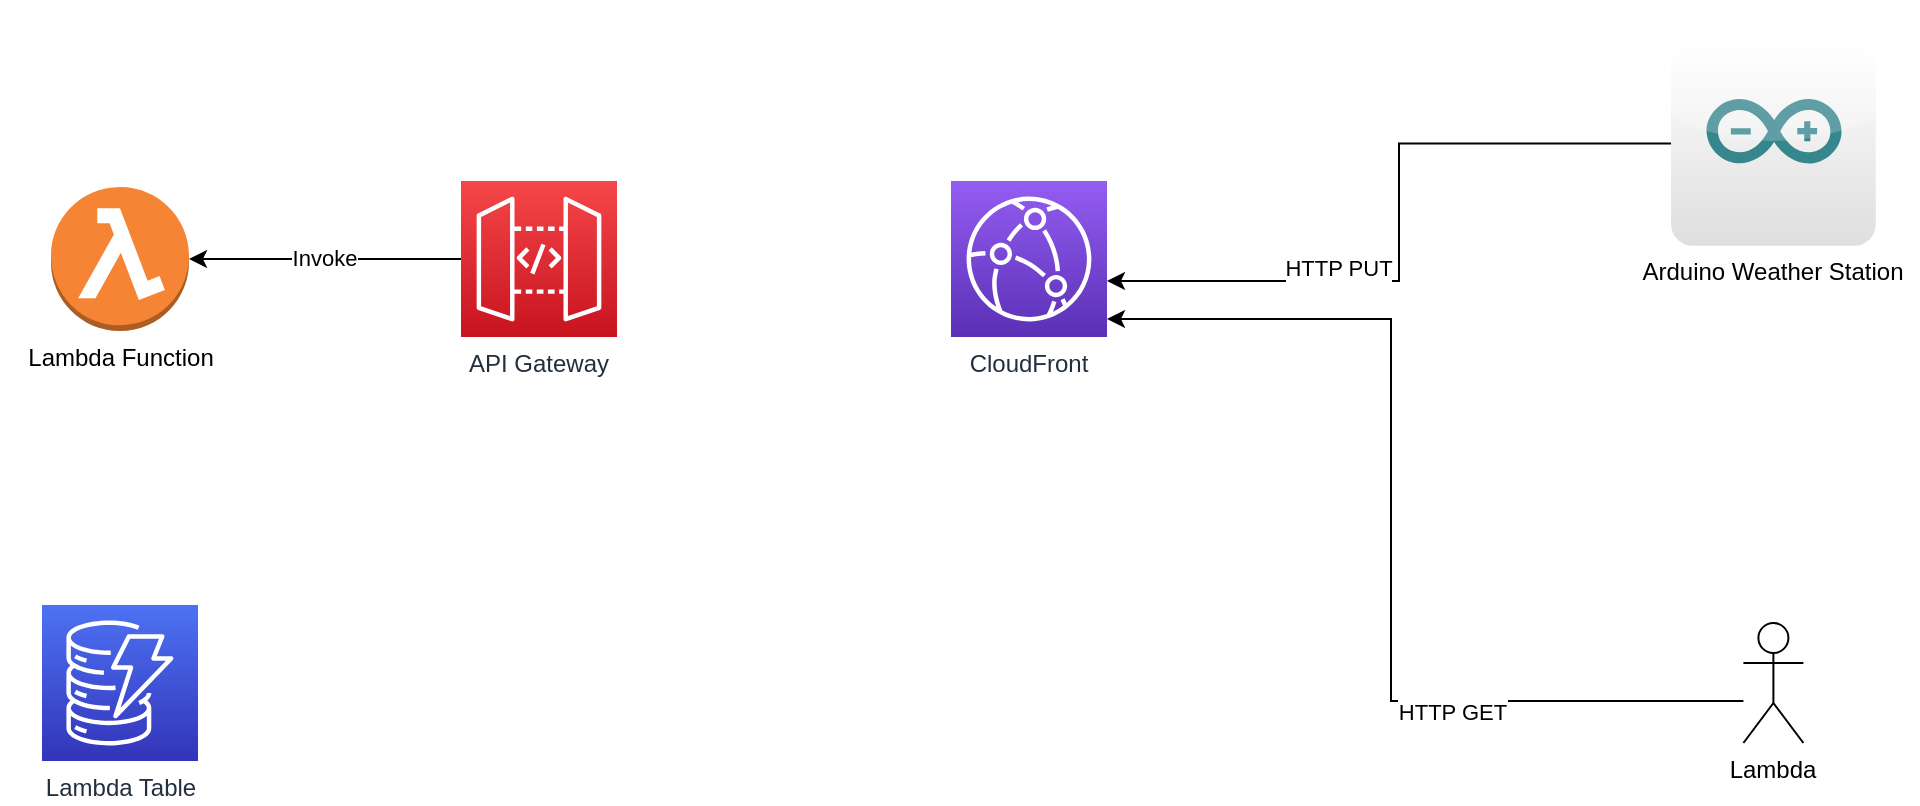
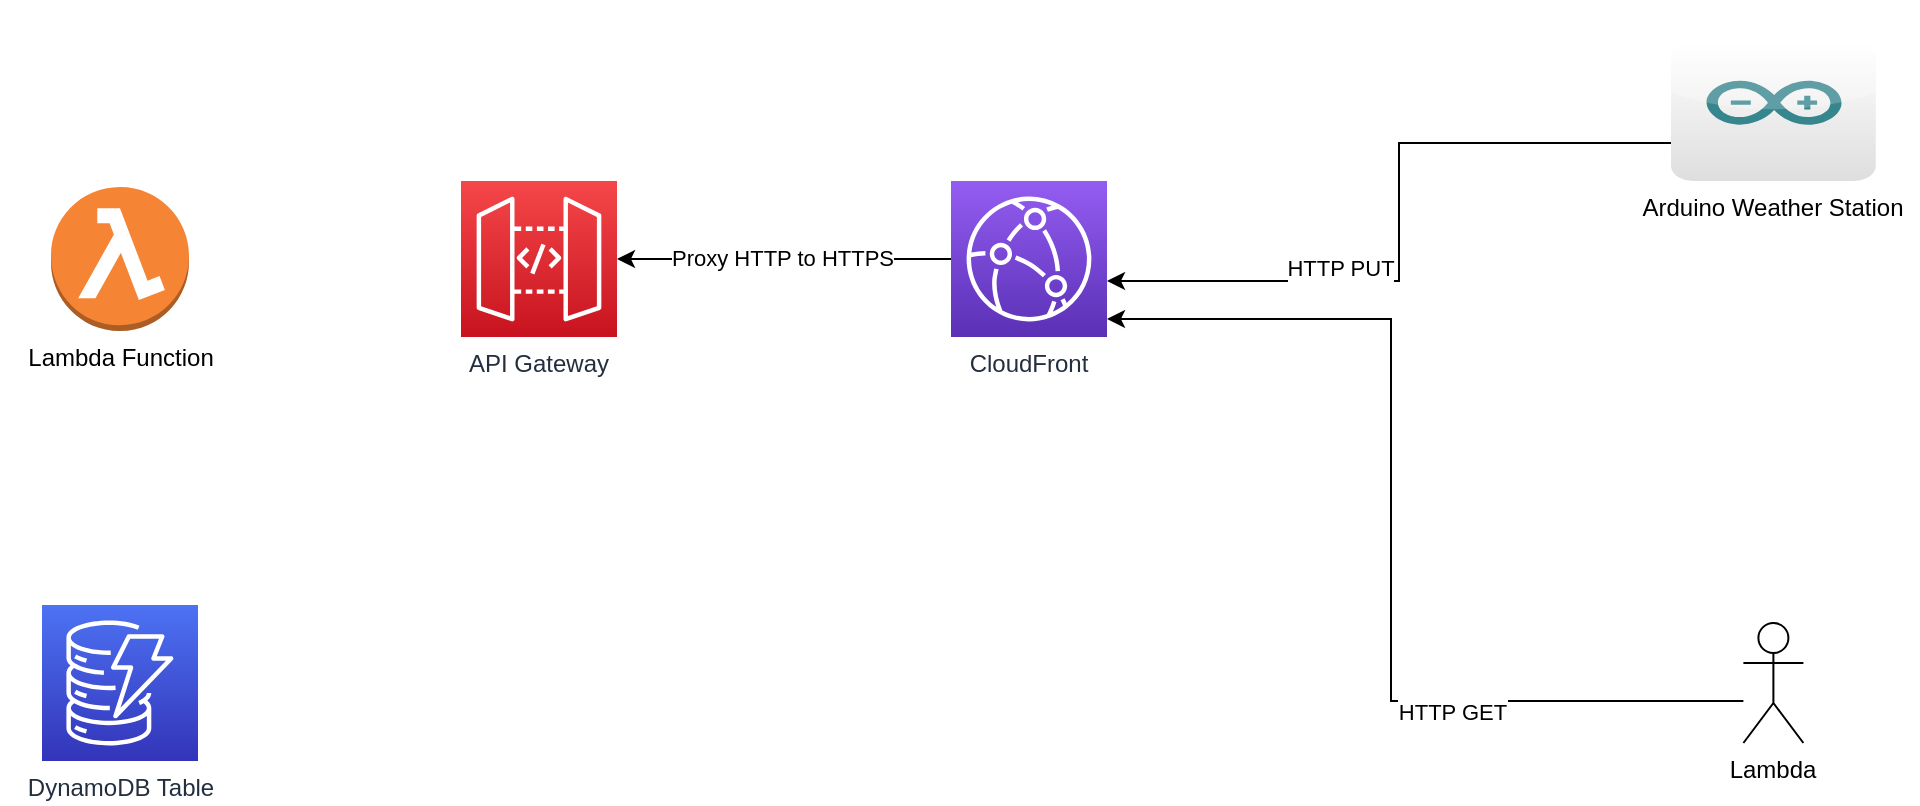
(1773, 143) -> (1773, 111)
(332, 259) -> none
none -> (695, 259)
(122, 789) -> (122, 789)
